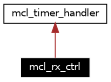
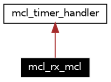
(55, 68) -> (55, 68)
